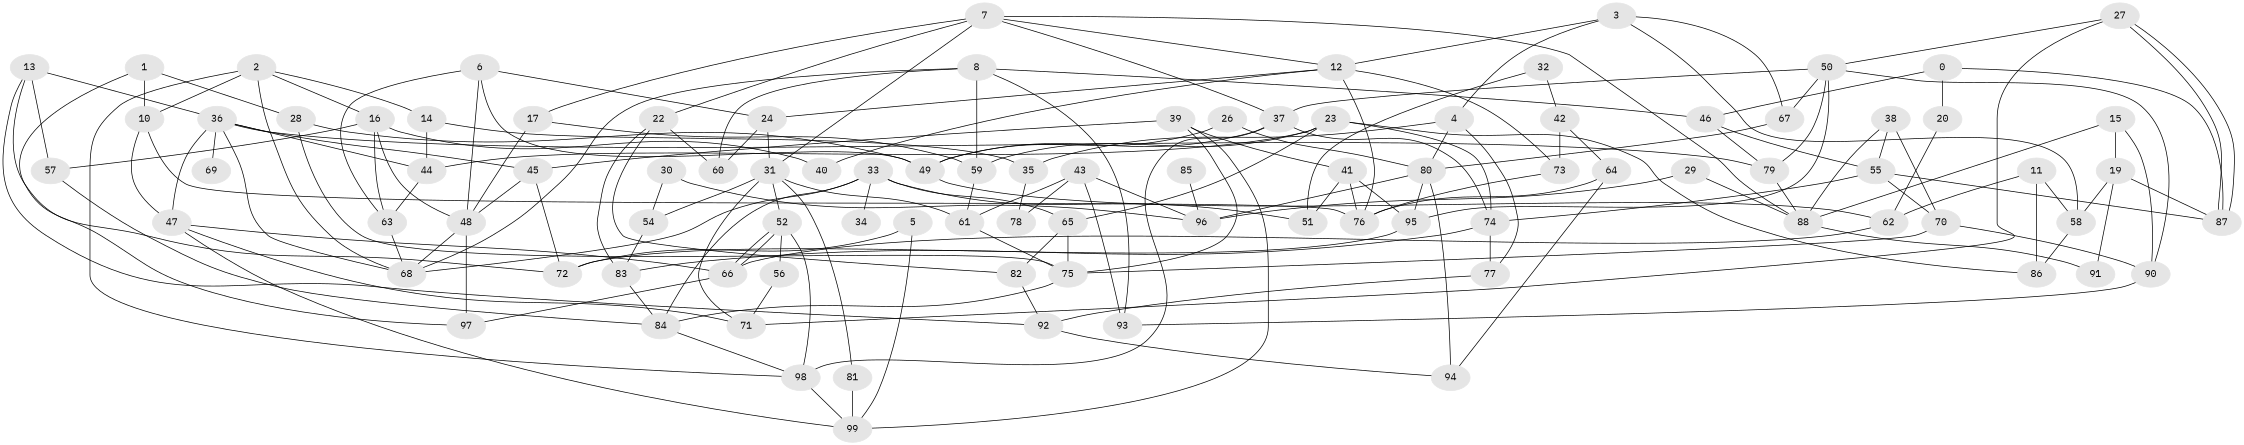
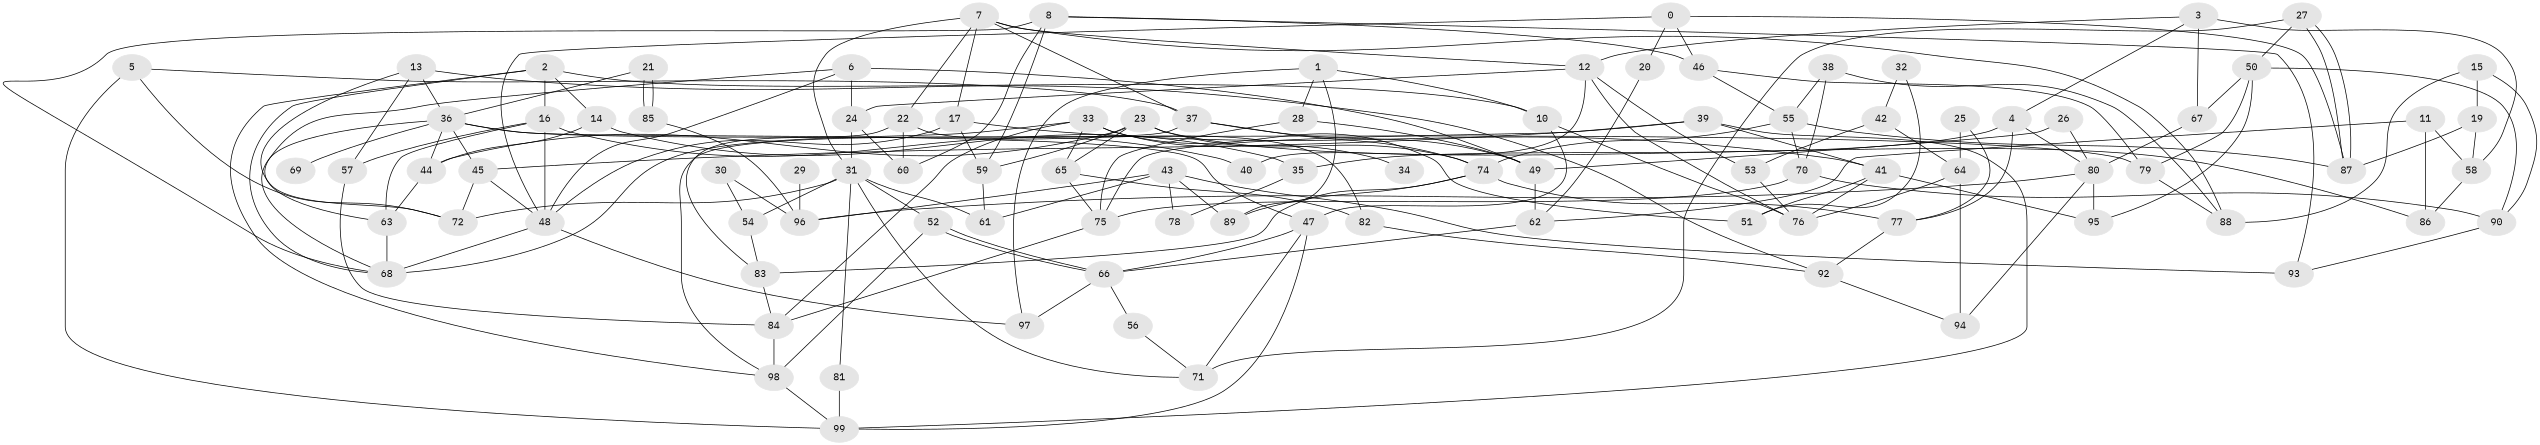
none -> (1001, 34)
none -> (648, 67)
(1563, 83) -> (743, 81)
none -> (1960, 119)
none -> (1419, 138)
(1560, 171) -> (1751, 171)
(1735, 191) -> none
none -> (1230, 223)
(781, 244) -> (1119, 300)
(1013, 247) -> none
(988, 251) -> (657, 203)
(2096, 274) -> none
